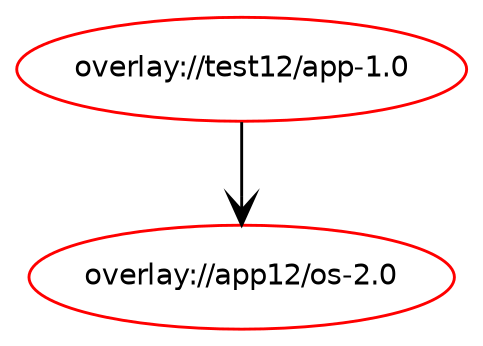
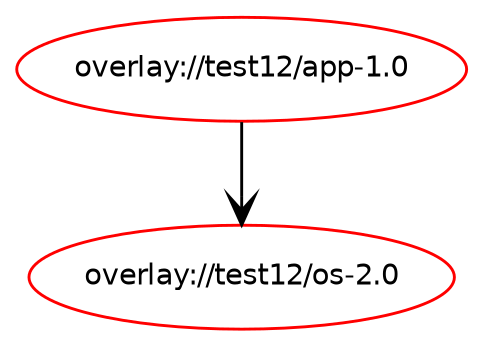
(242, 277) -> (242, 277)
